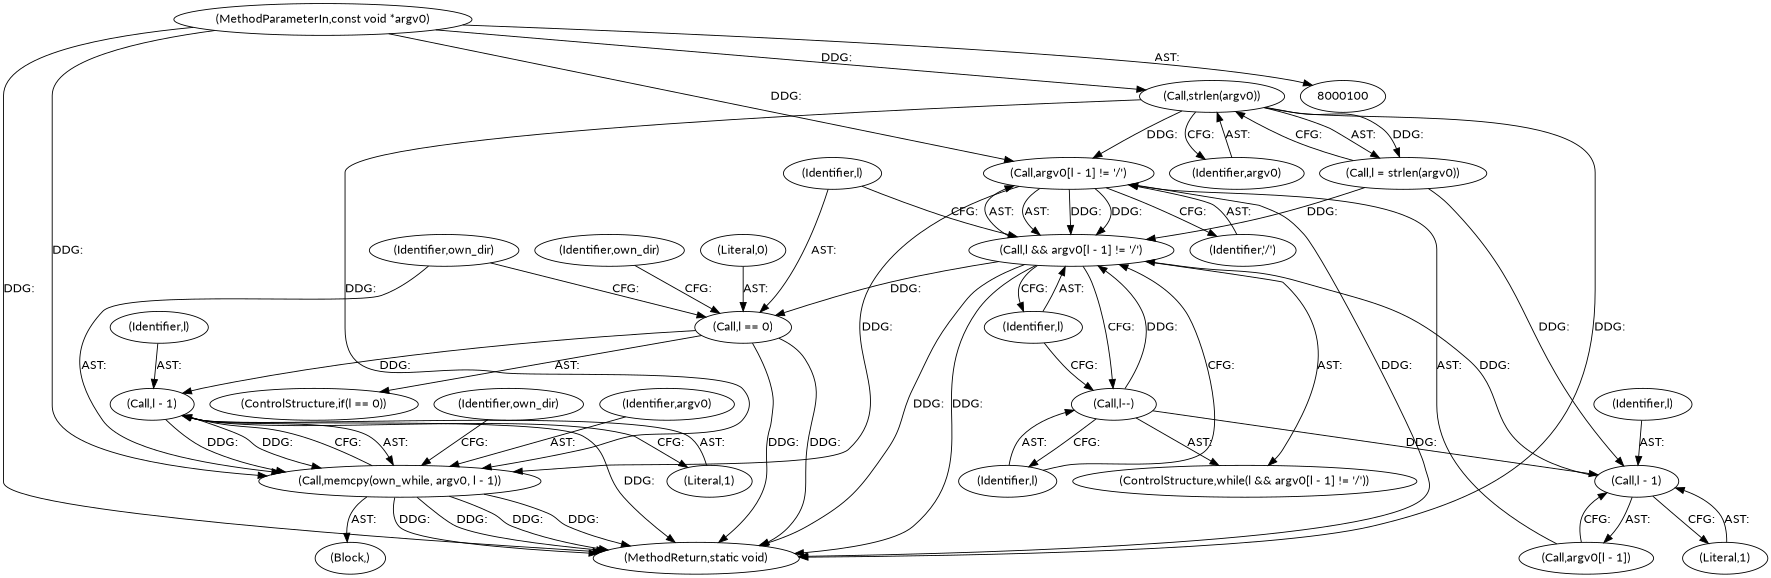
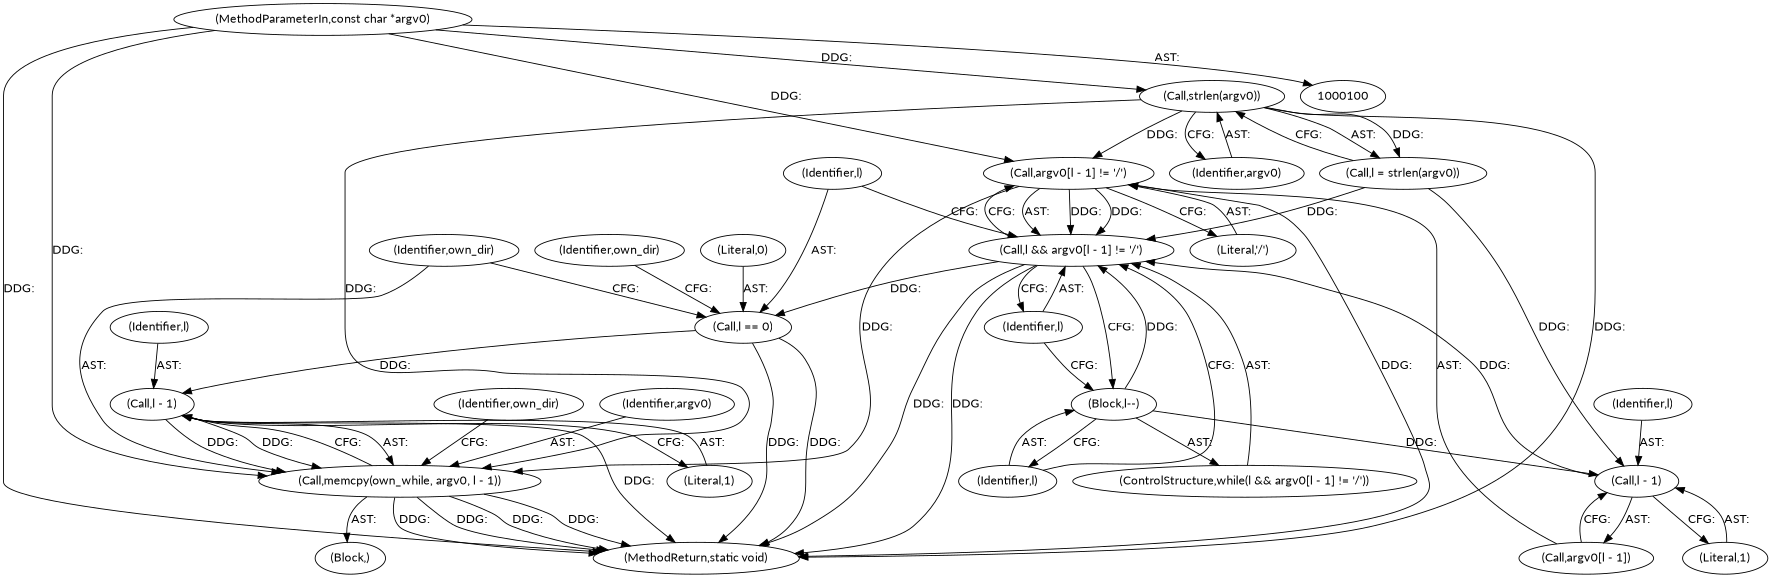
(323, 19) -> (323, 19)
(1343, 96) -> (1343, 96)
(1004, 212) -> (1004, 212)
(1243, 250) -> (1243, 250)
(1302, 304) -> (1235, 342)
(314, 404) -> none
(1114, 404) -> (1114, 404)
